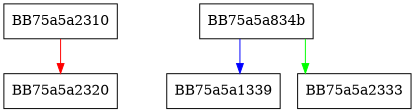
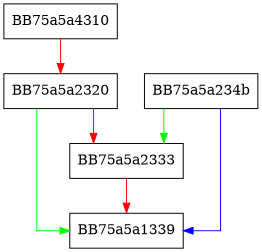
(61, 21) -> (61, 21)
(256, 21) -> (201, 91)
none -> (94, 121)
none -> (37, 181)
none -> (127, 191)
